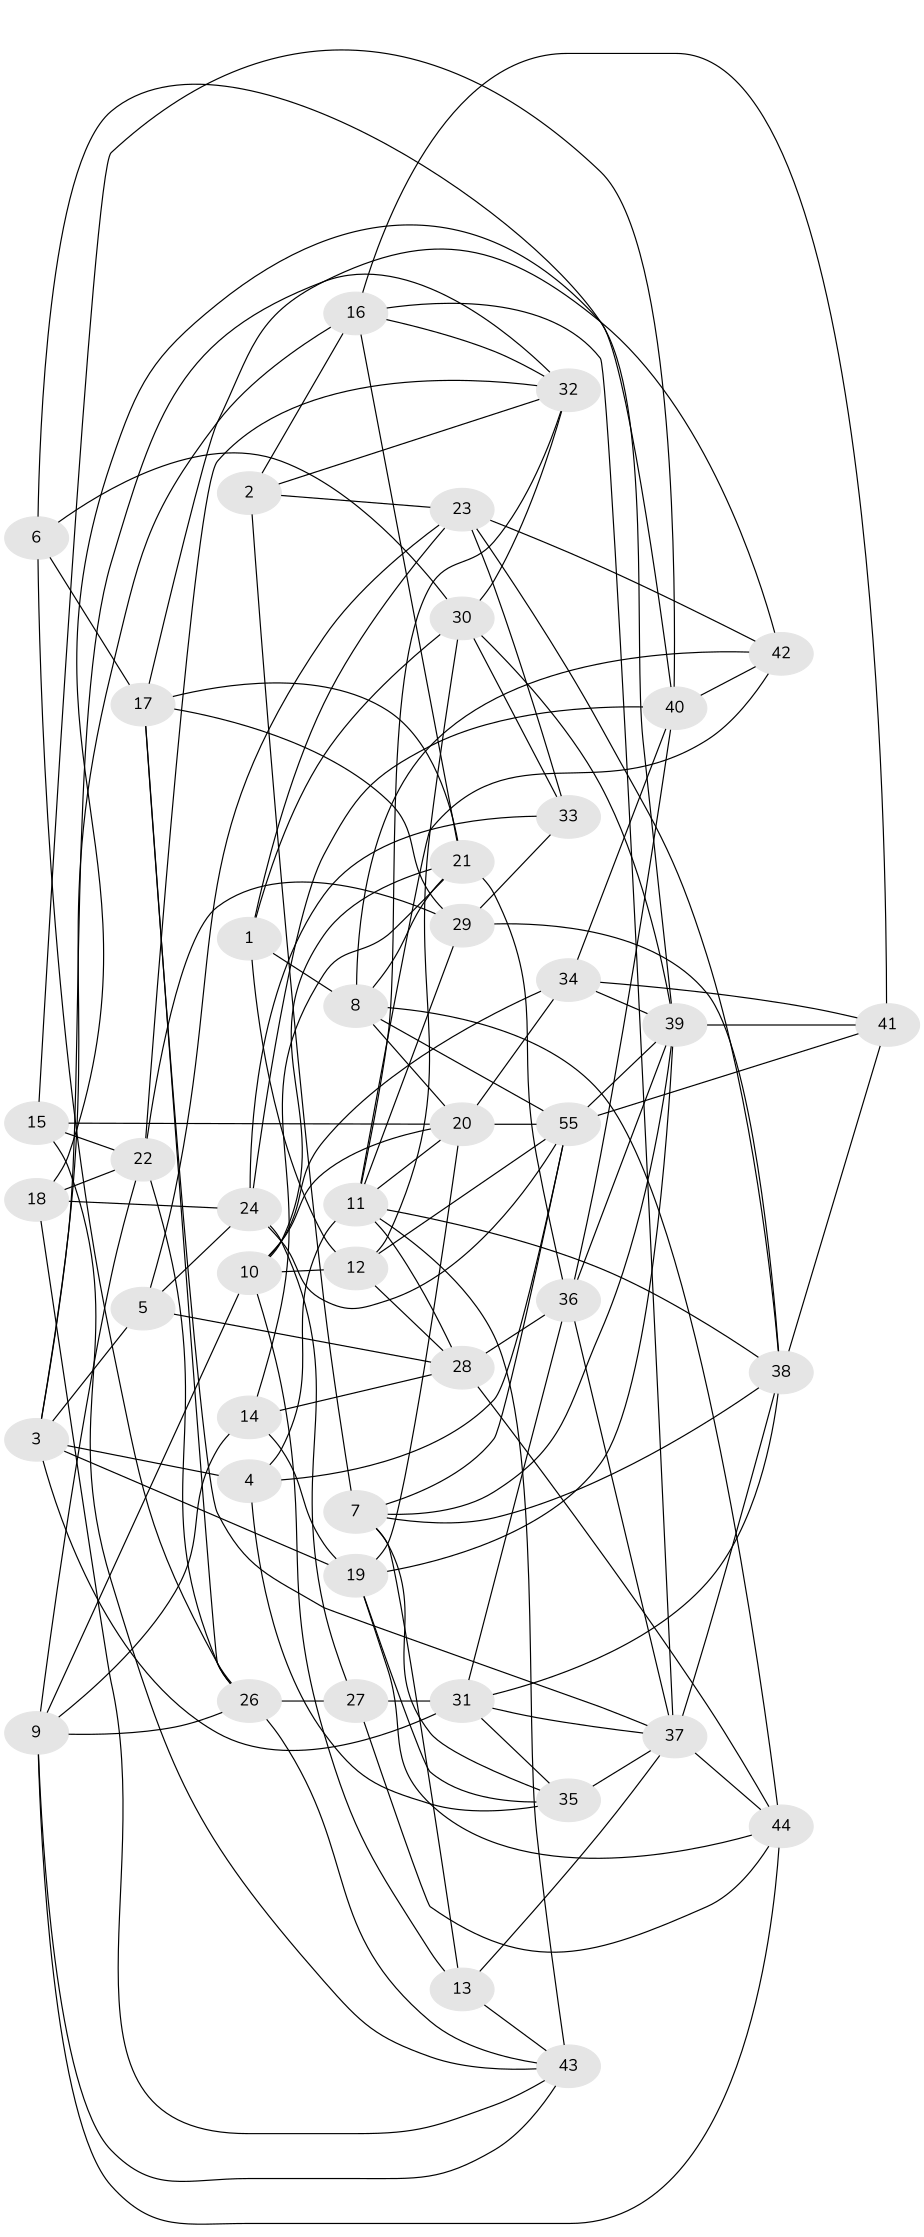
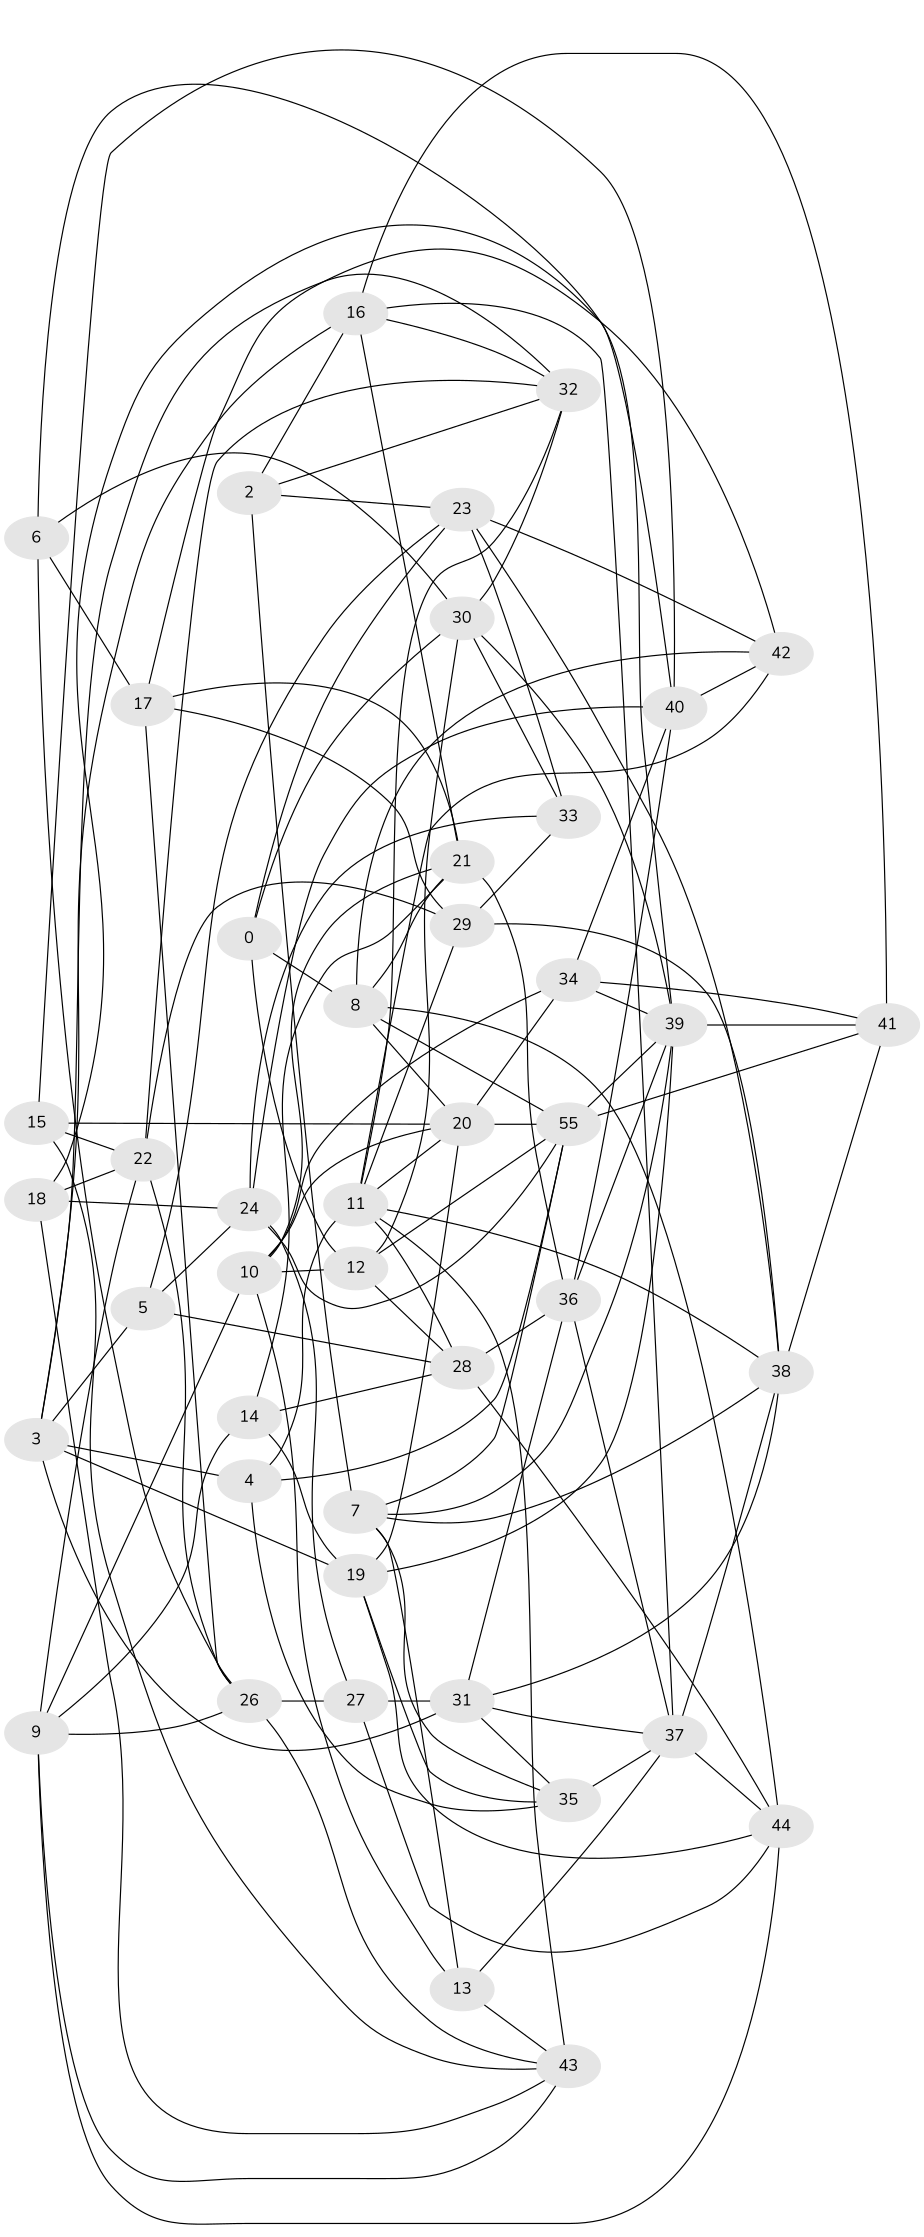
(249, 939) -> (249, 939)
(213, 1491) -> none
